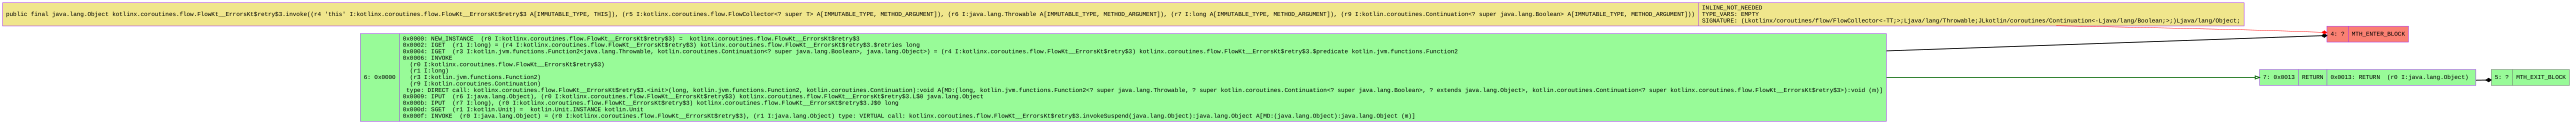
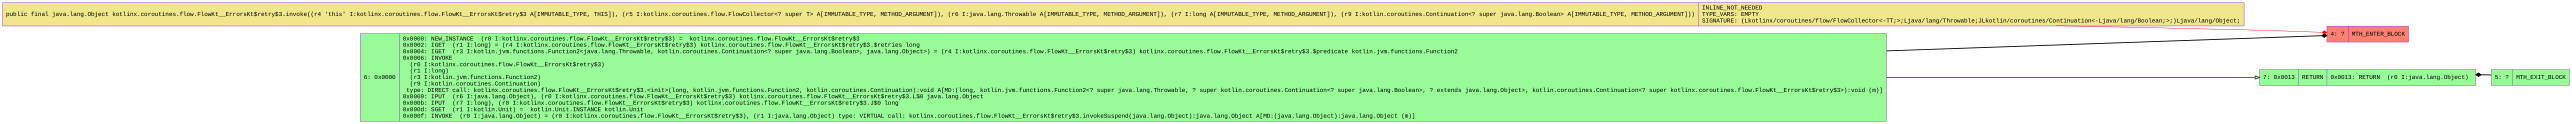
(2481, 80) -> (2486, 75)
